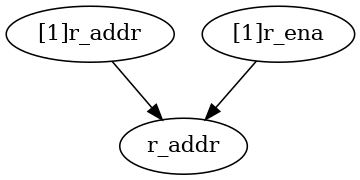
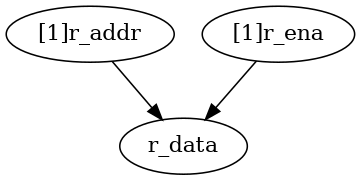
(184, 146) -> (184, 146)
